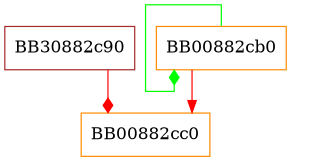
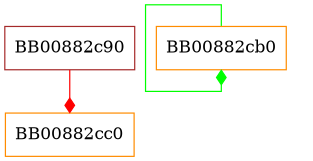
(70, 48) -> (70, 48)
(192, 85) -> none
